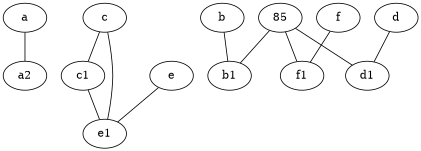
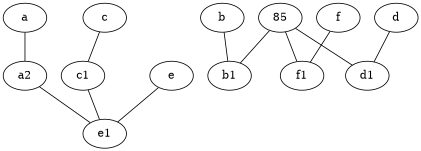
(113, 76) -> (65, 105)
